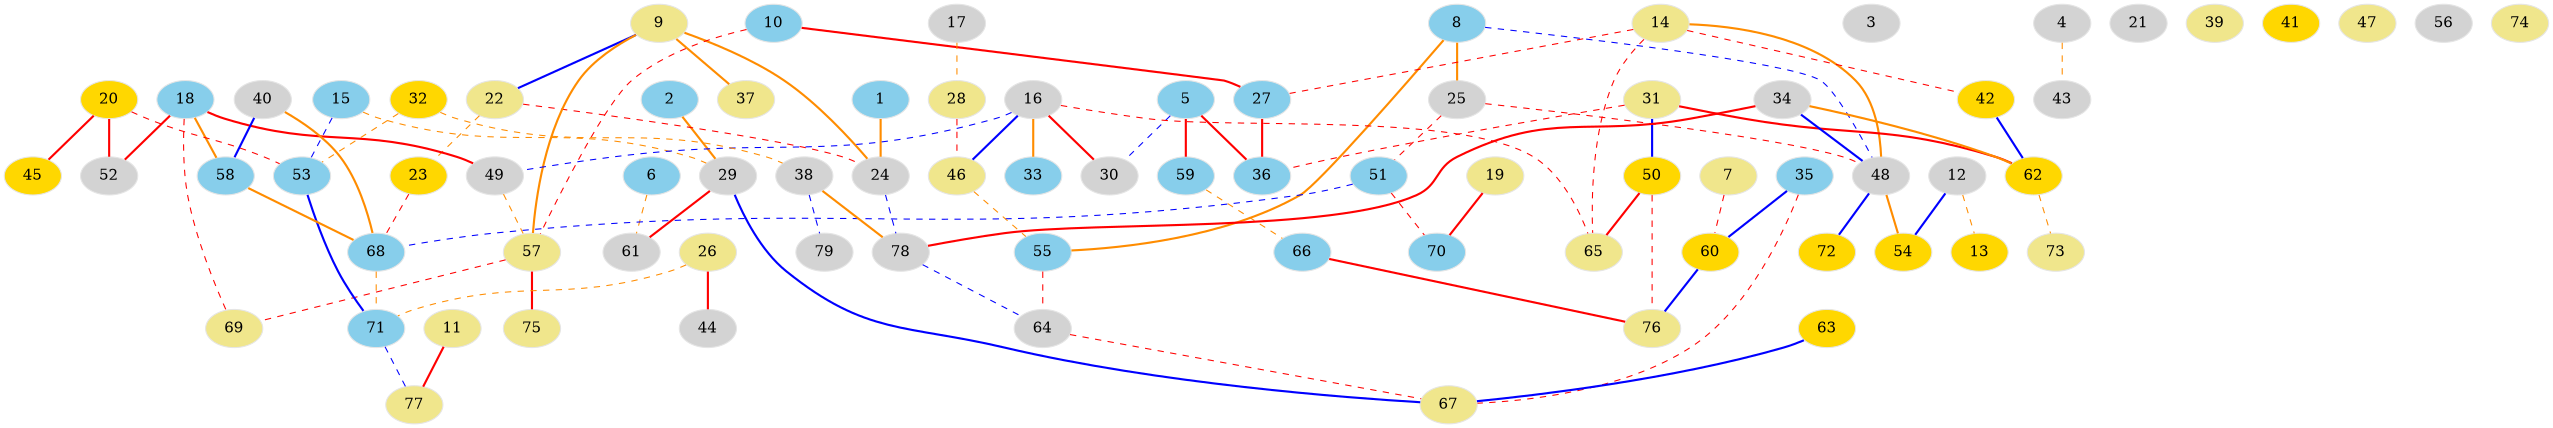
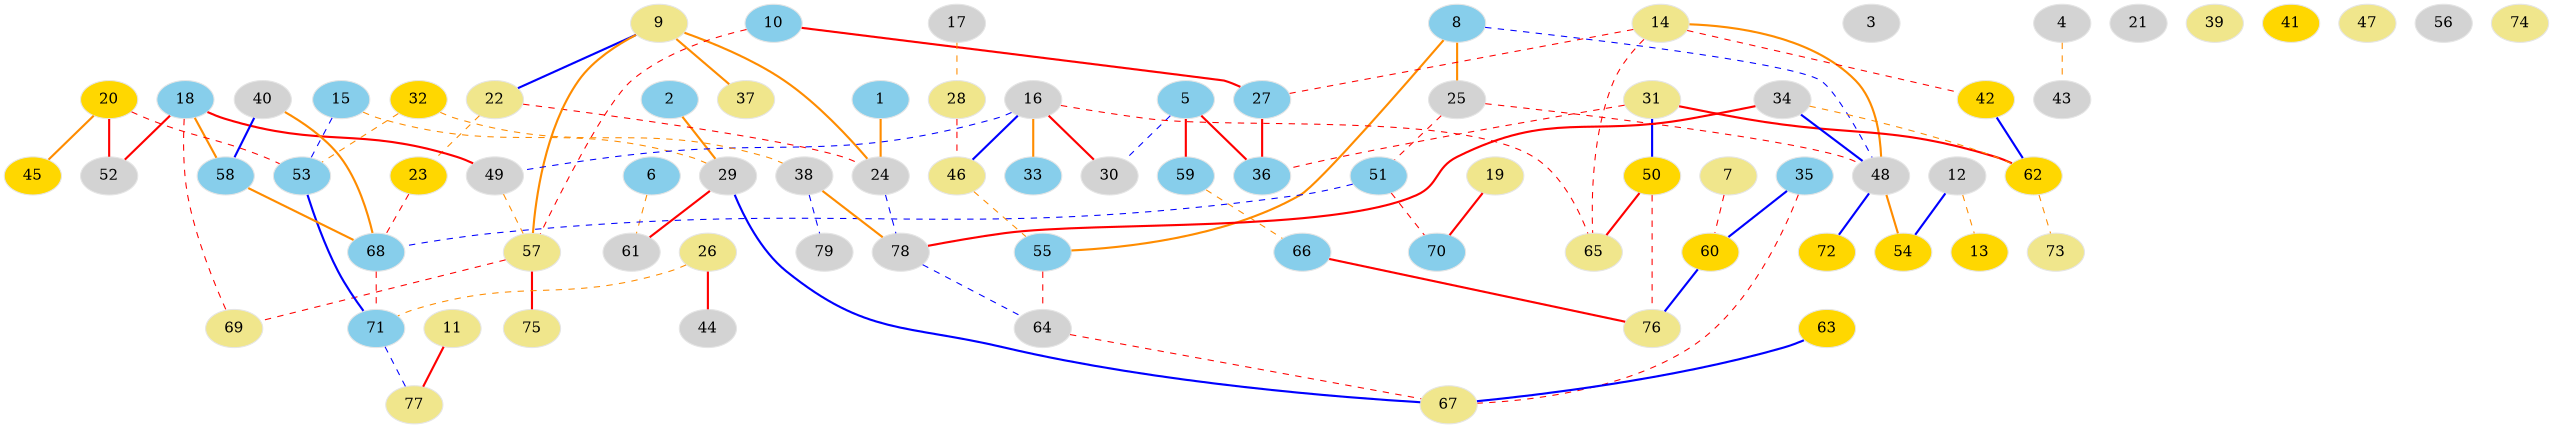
(1912, 131) -> (1912, 131)
(71, 138) -> (71, 138)
(376, 285) -> (376, 285)
